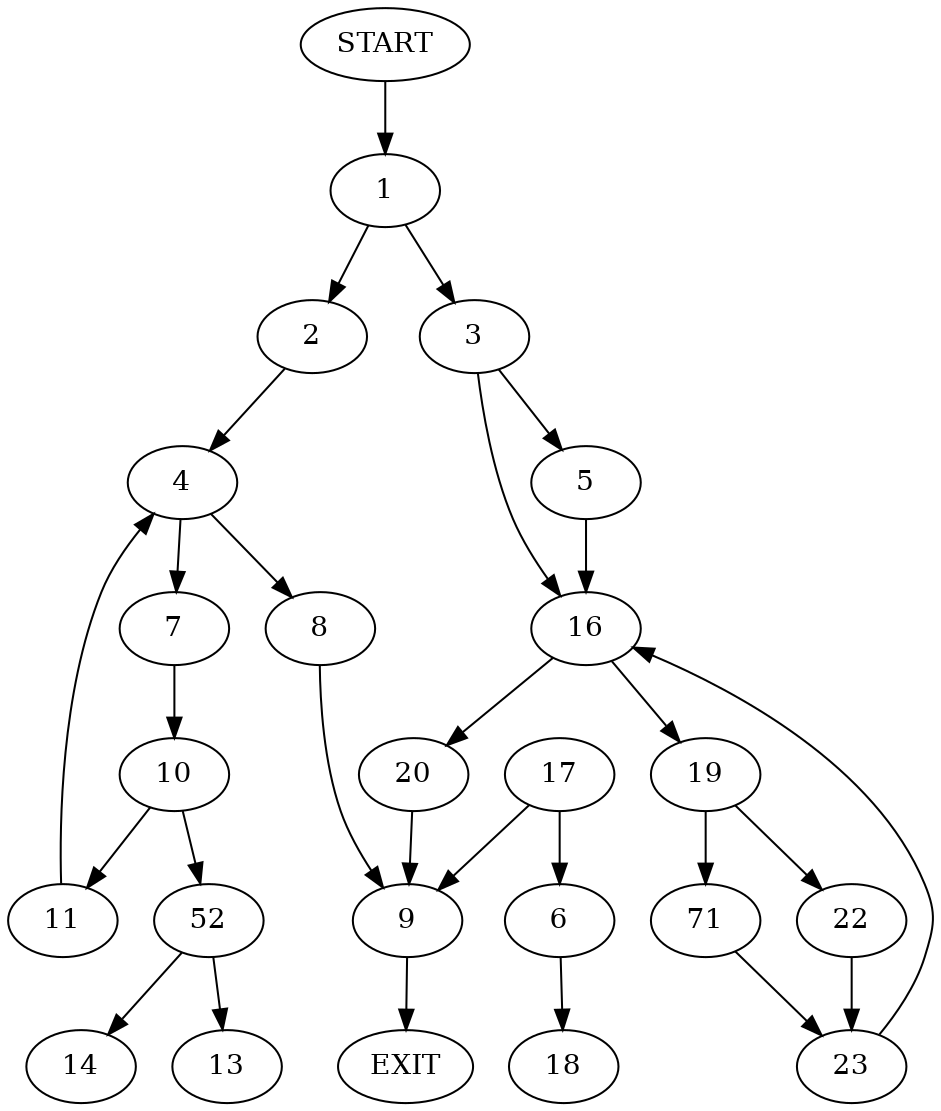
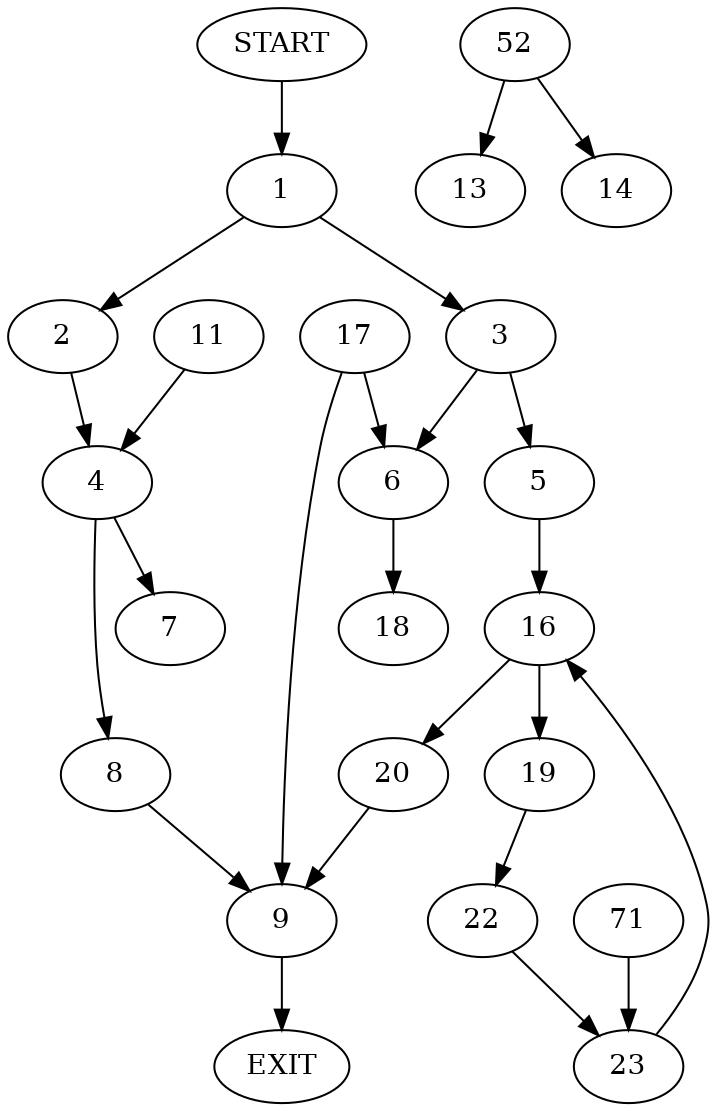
(499, 481) -> (453, 401)
(174, 775) -> none
(706, 838) -> none
